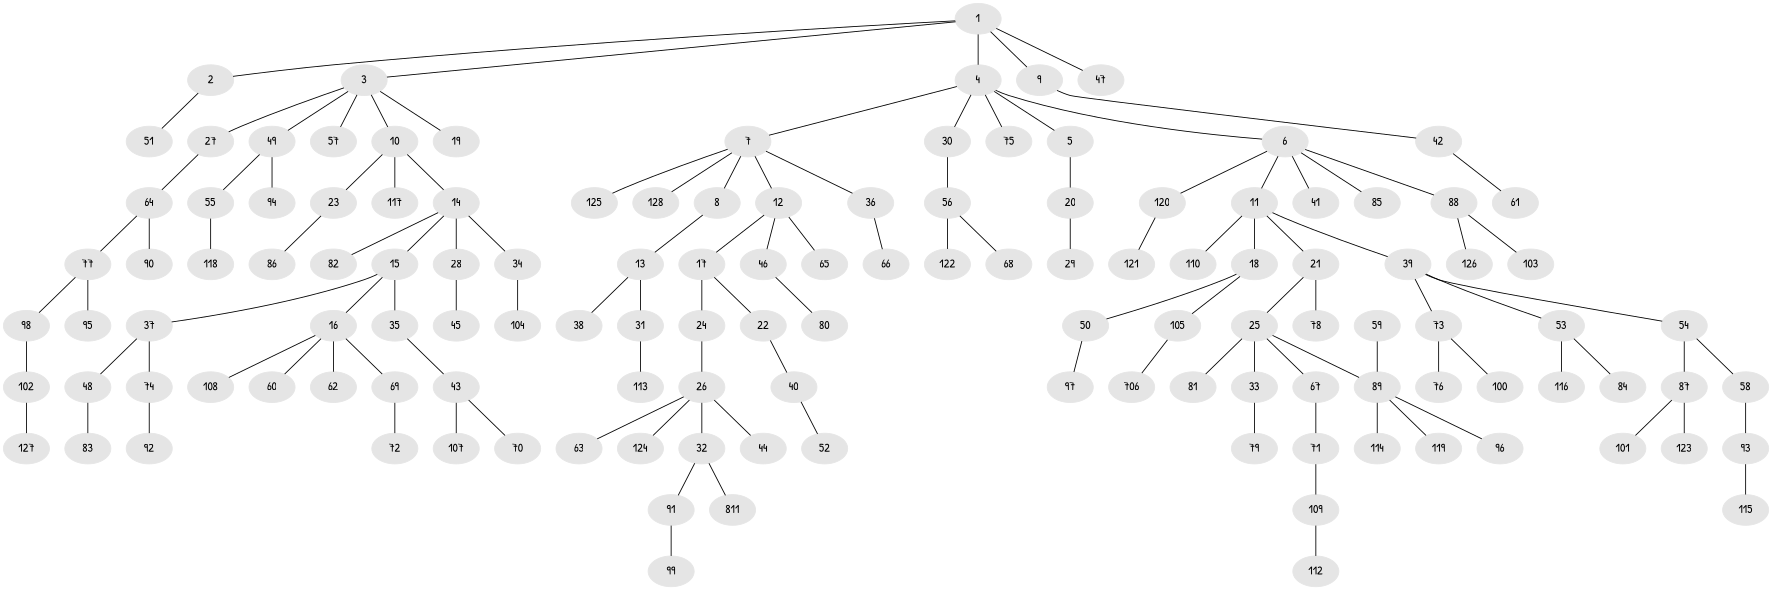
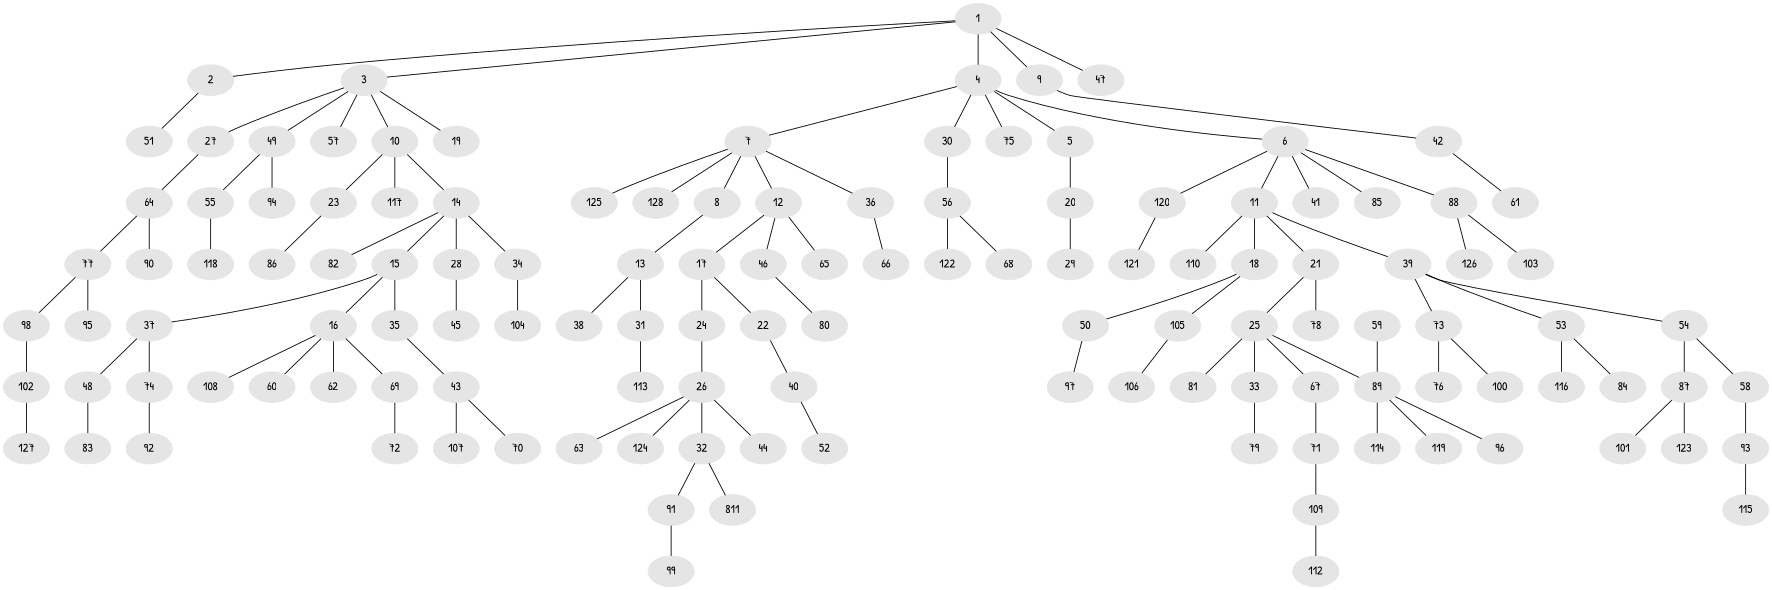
(1132, 387) -> (1132, 387)
